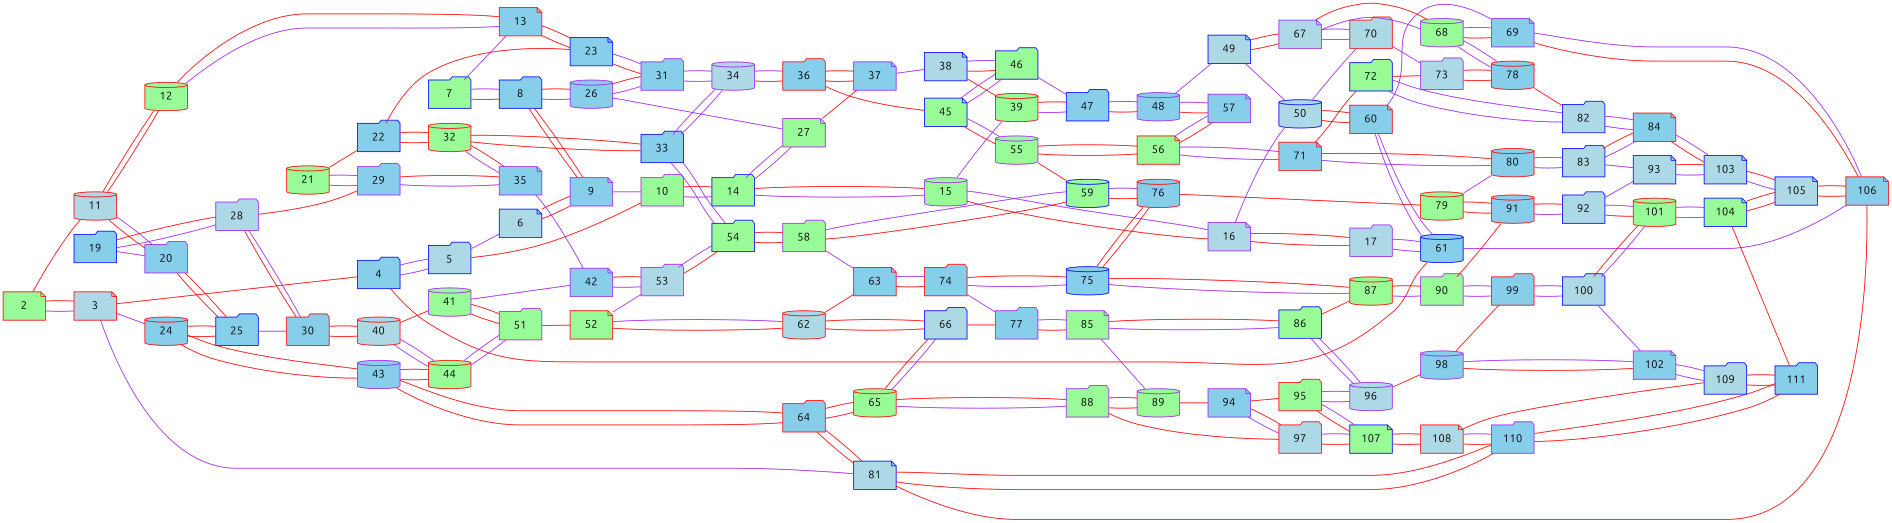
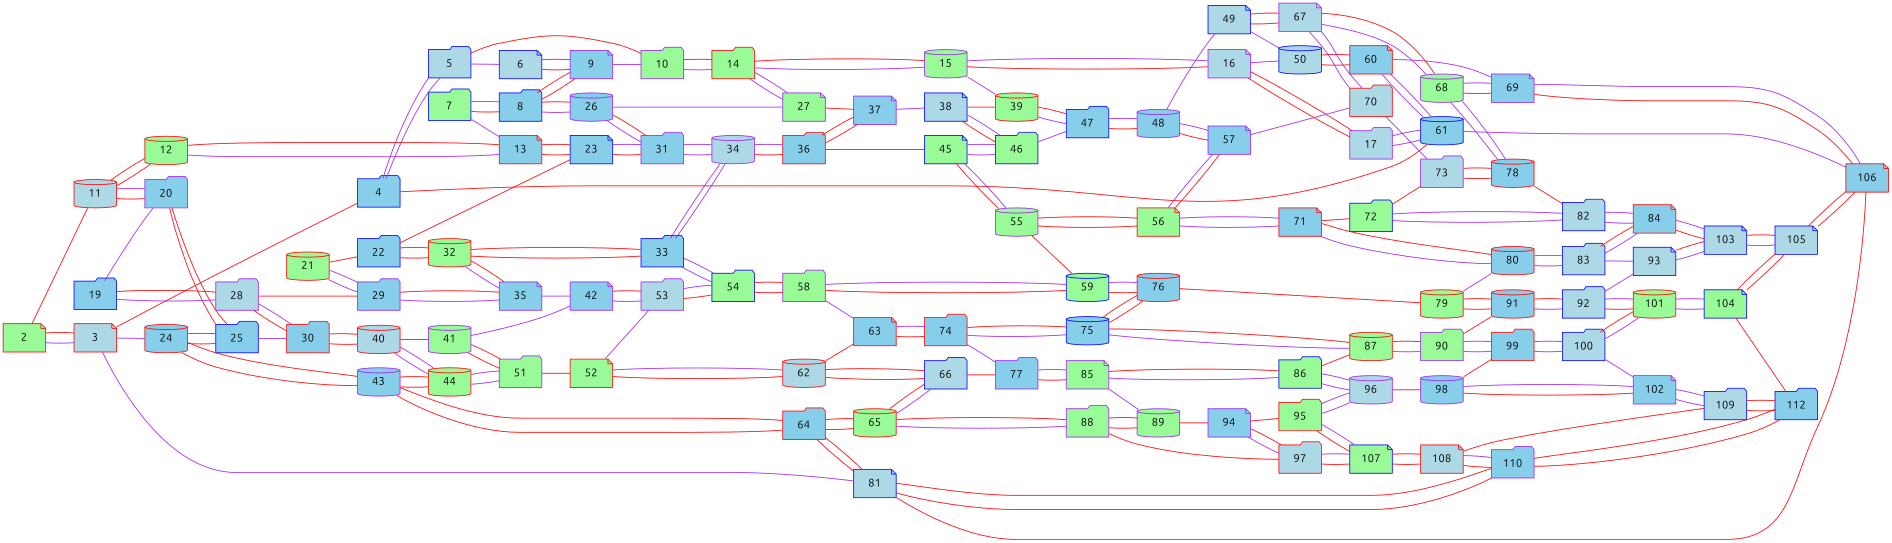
(1334, 74) -> (1300, 121)
(733, 192) -> (733, 65)
(1796, 380) -> (1796, 406)
